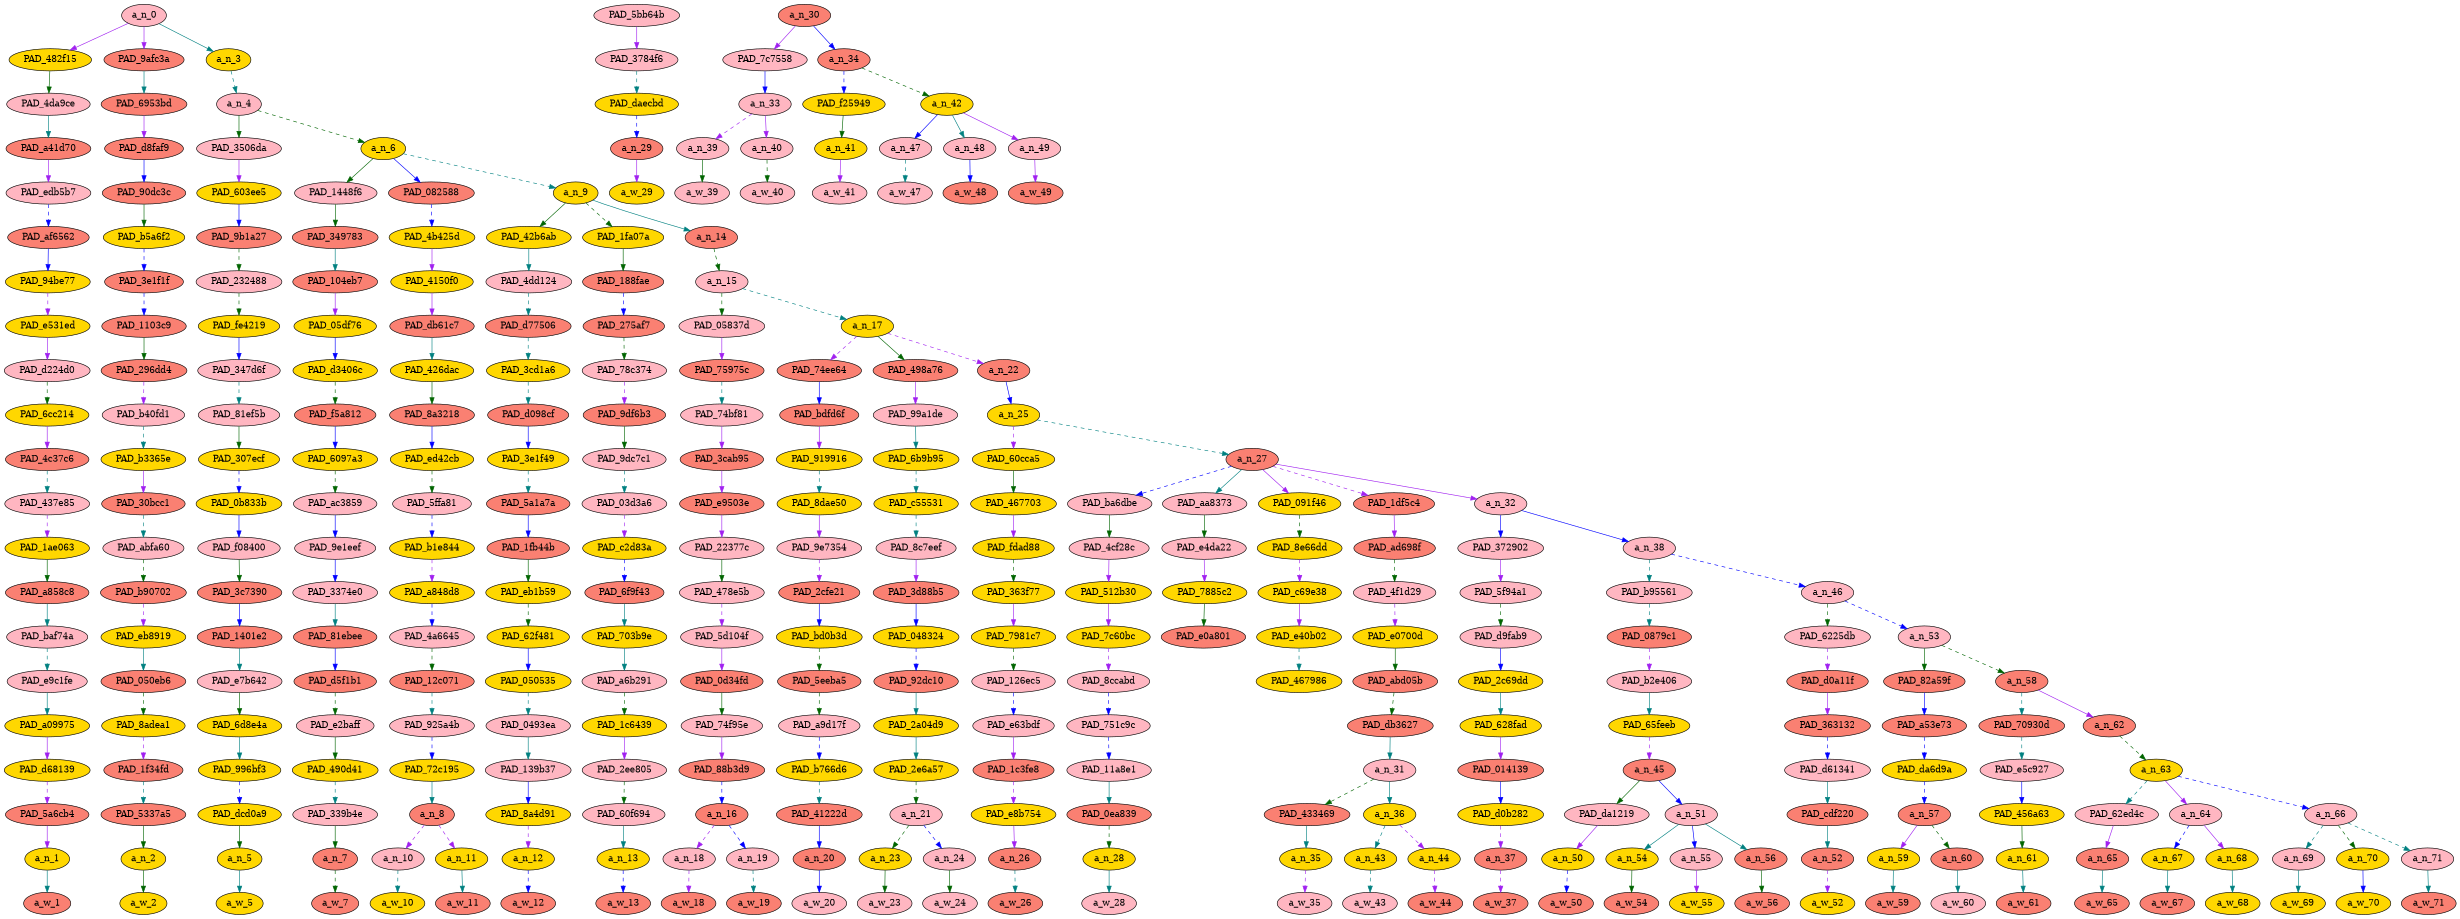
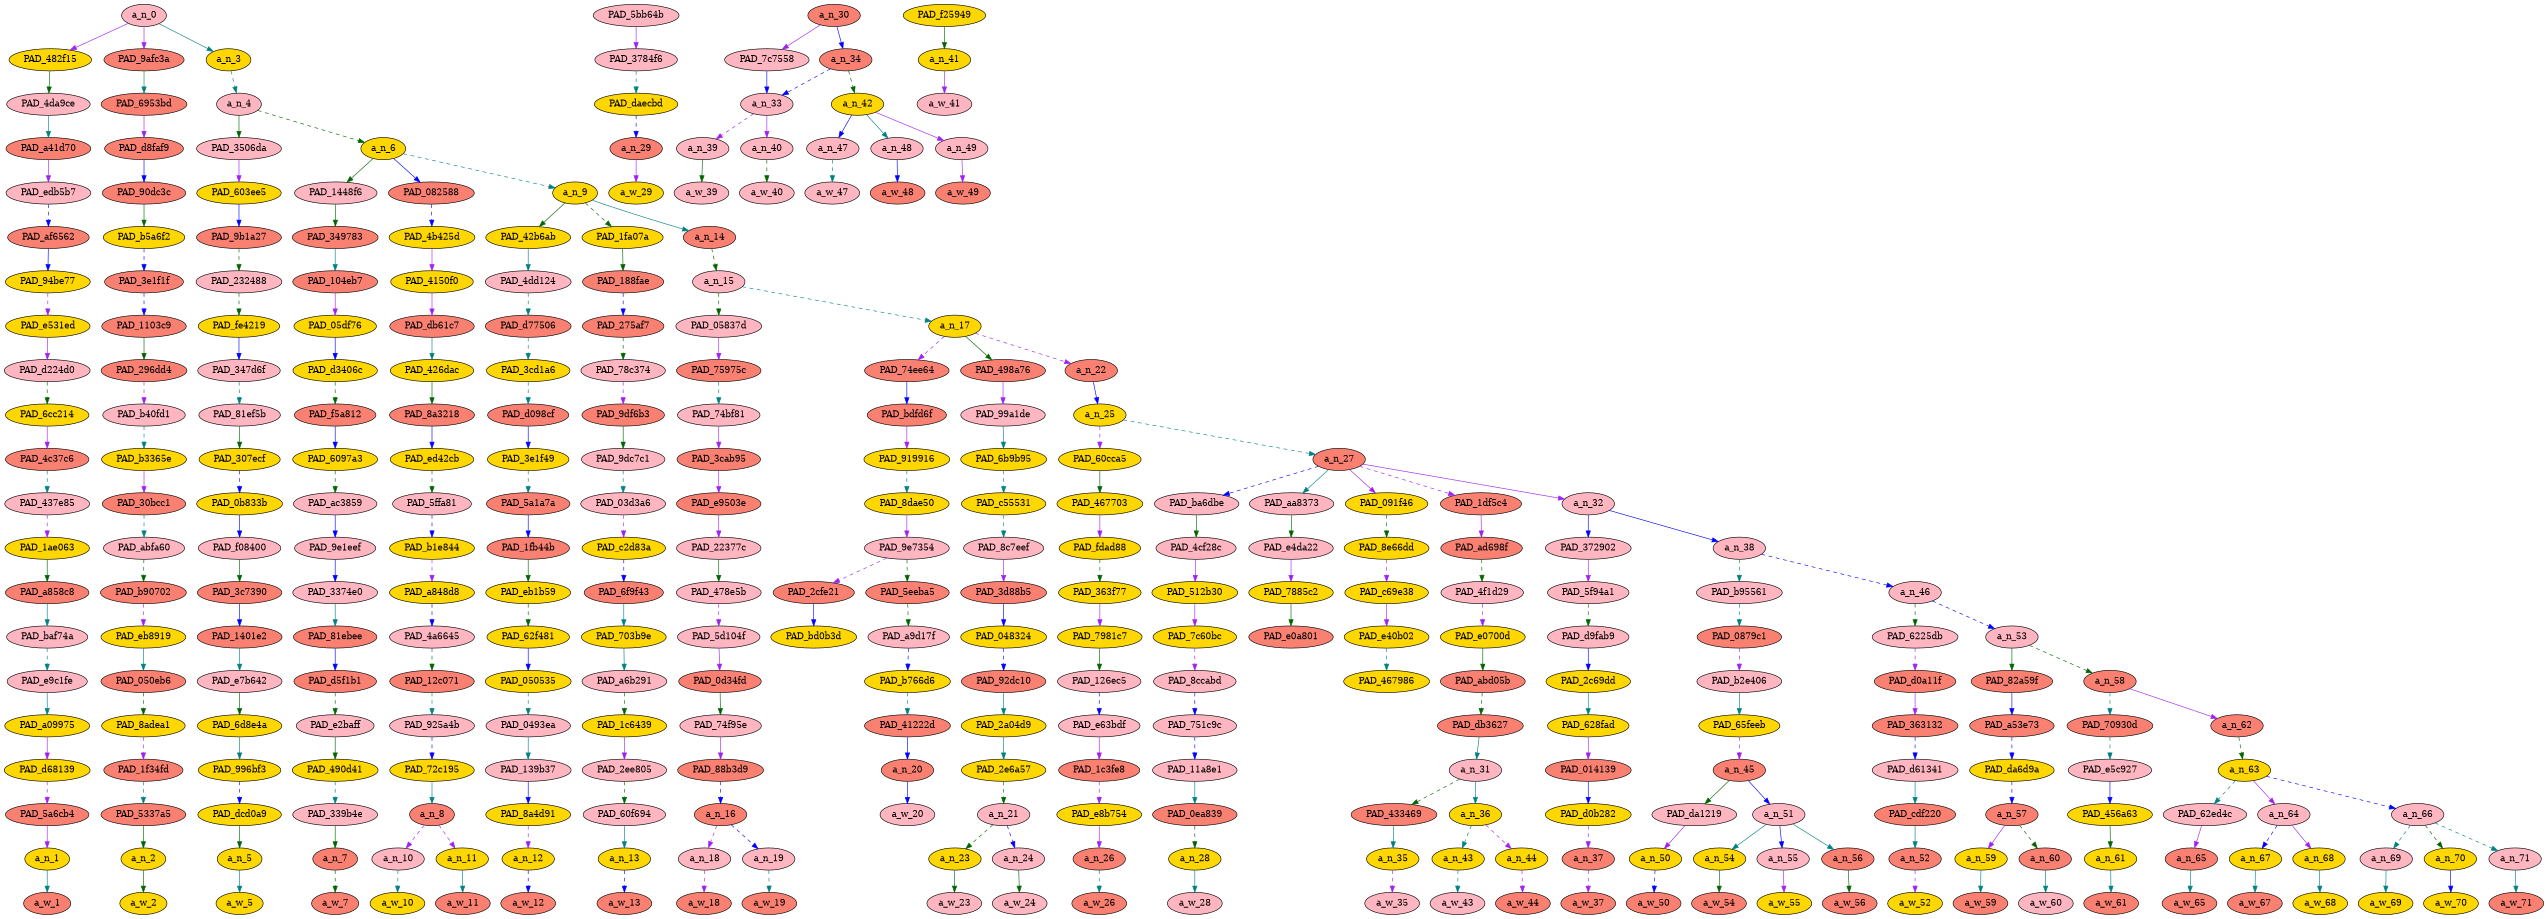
(844, 79) -> (809, 81)
(819, 656) -> (907, 567)
(1013, 656) -> (1100, 656)
